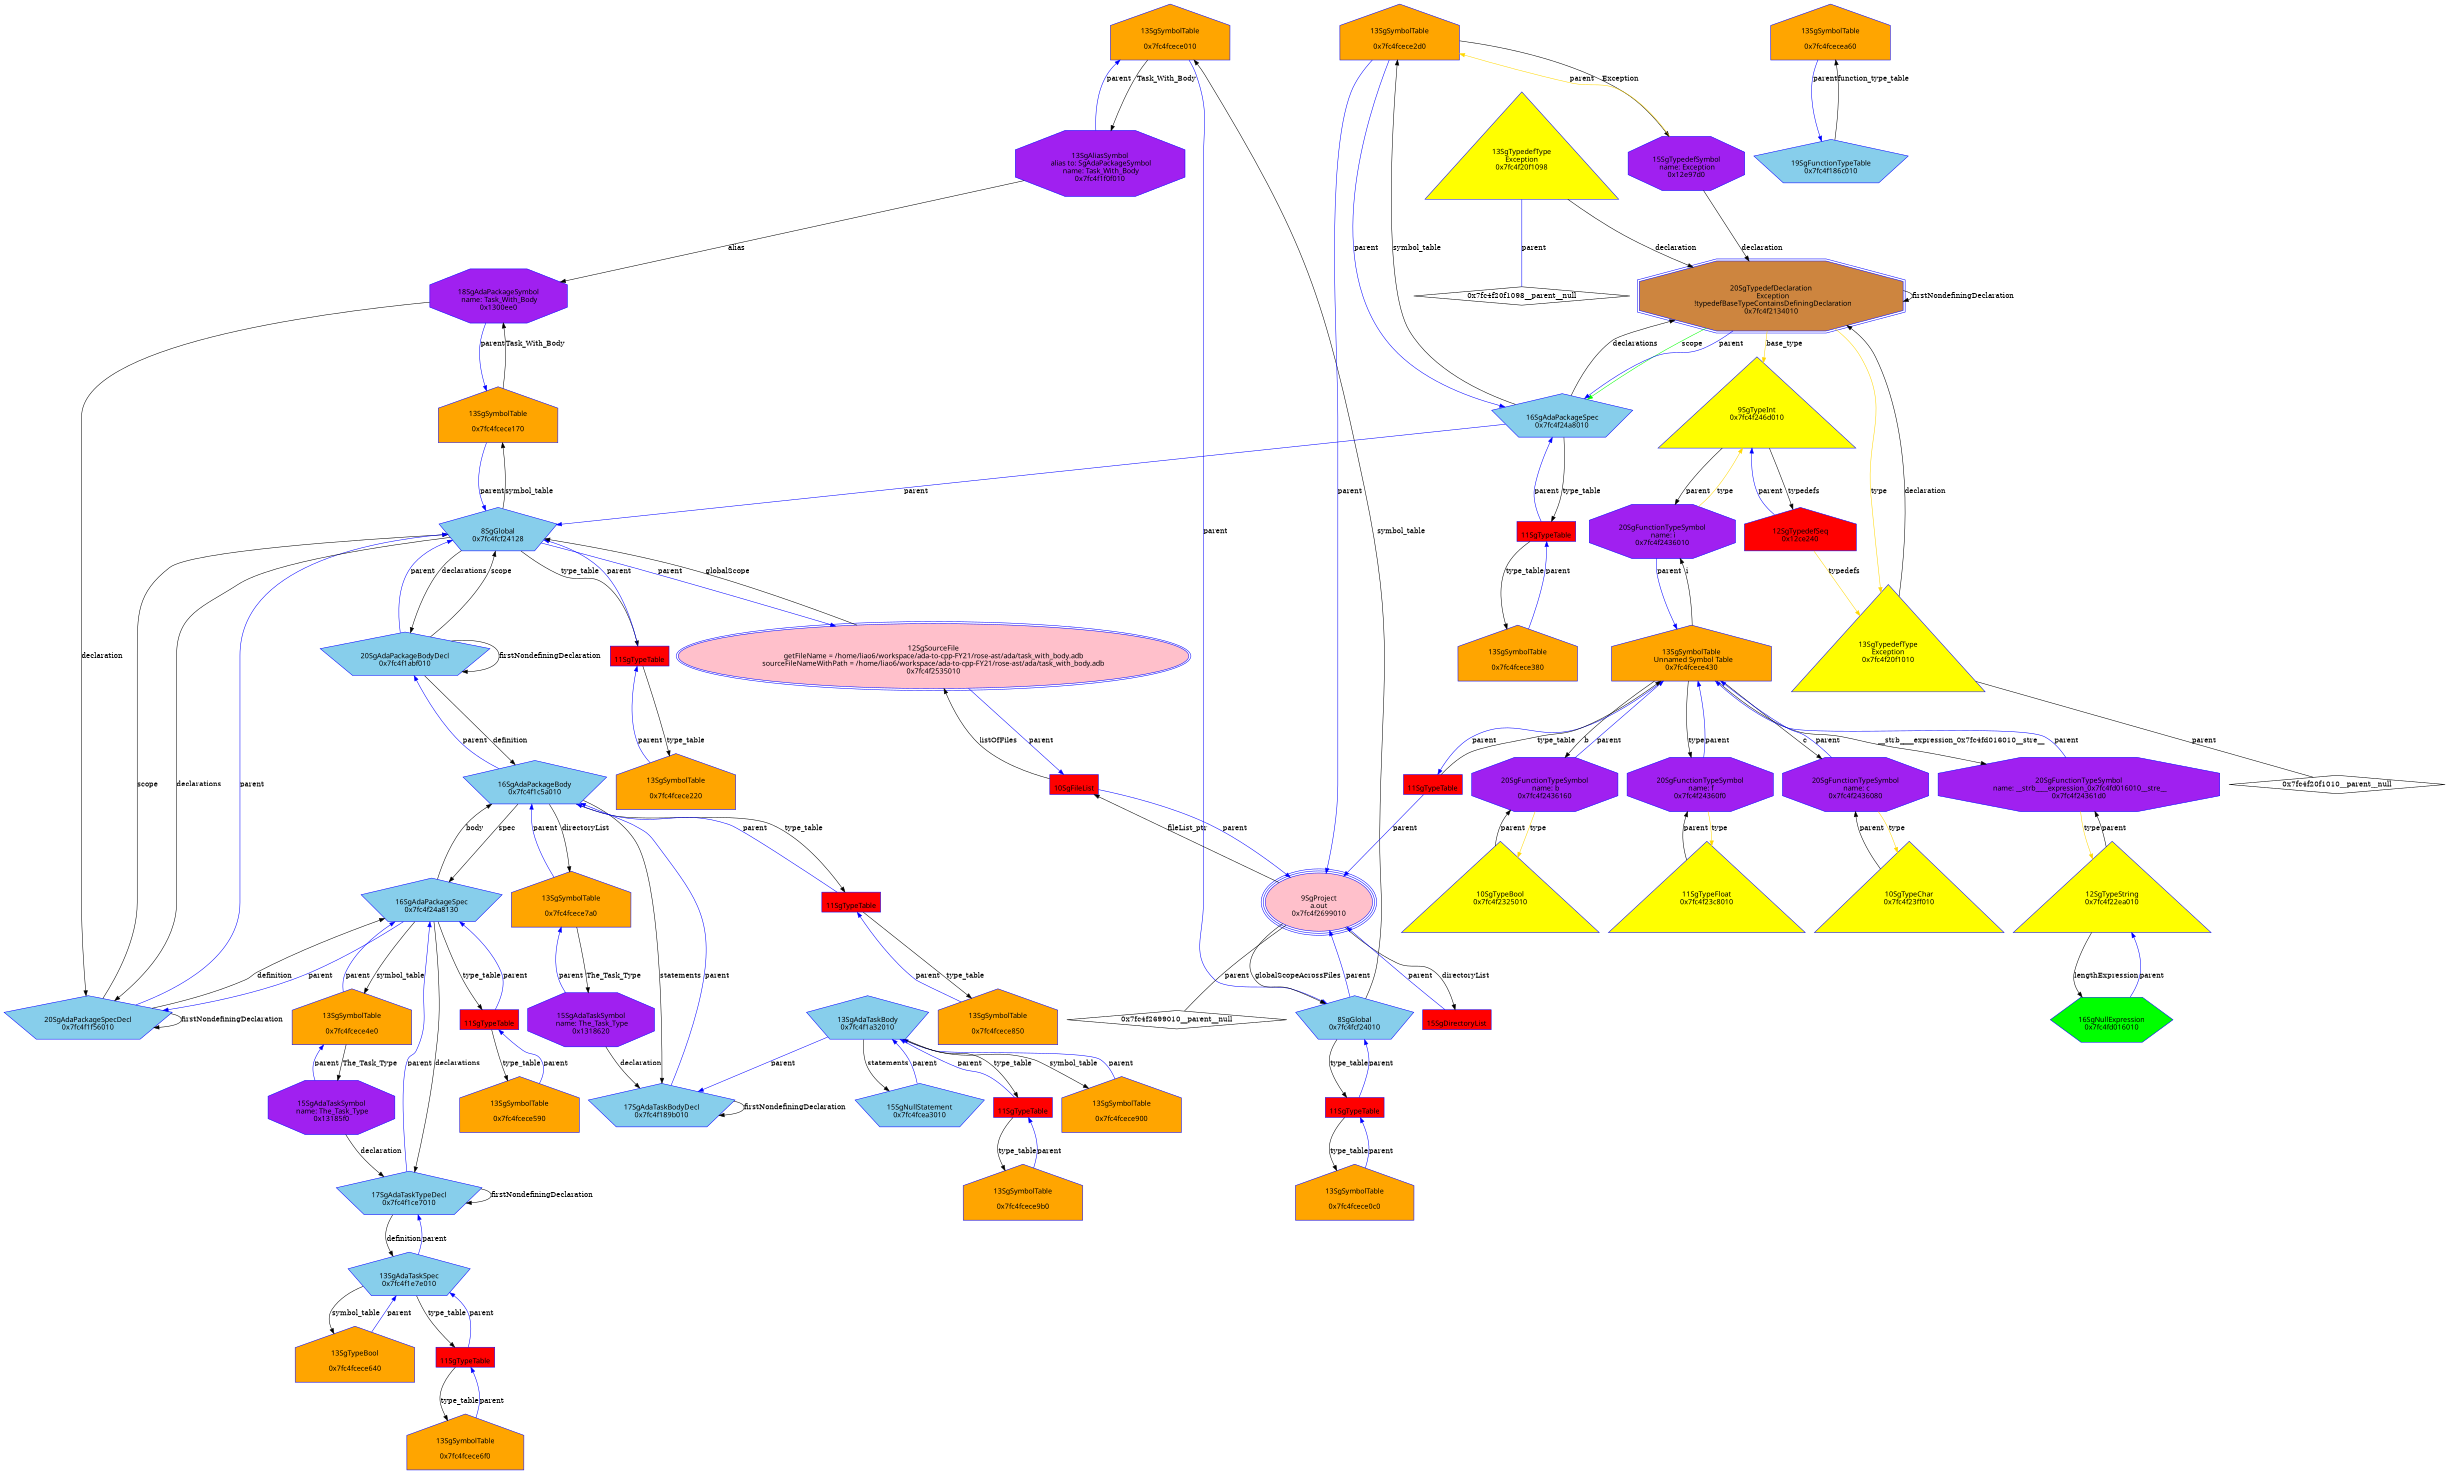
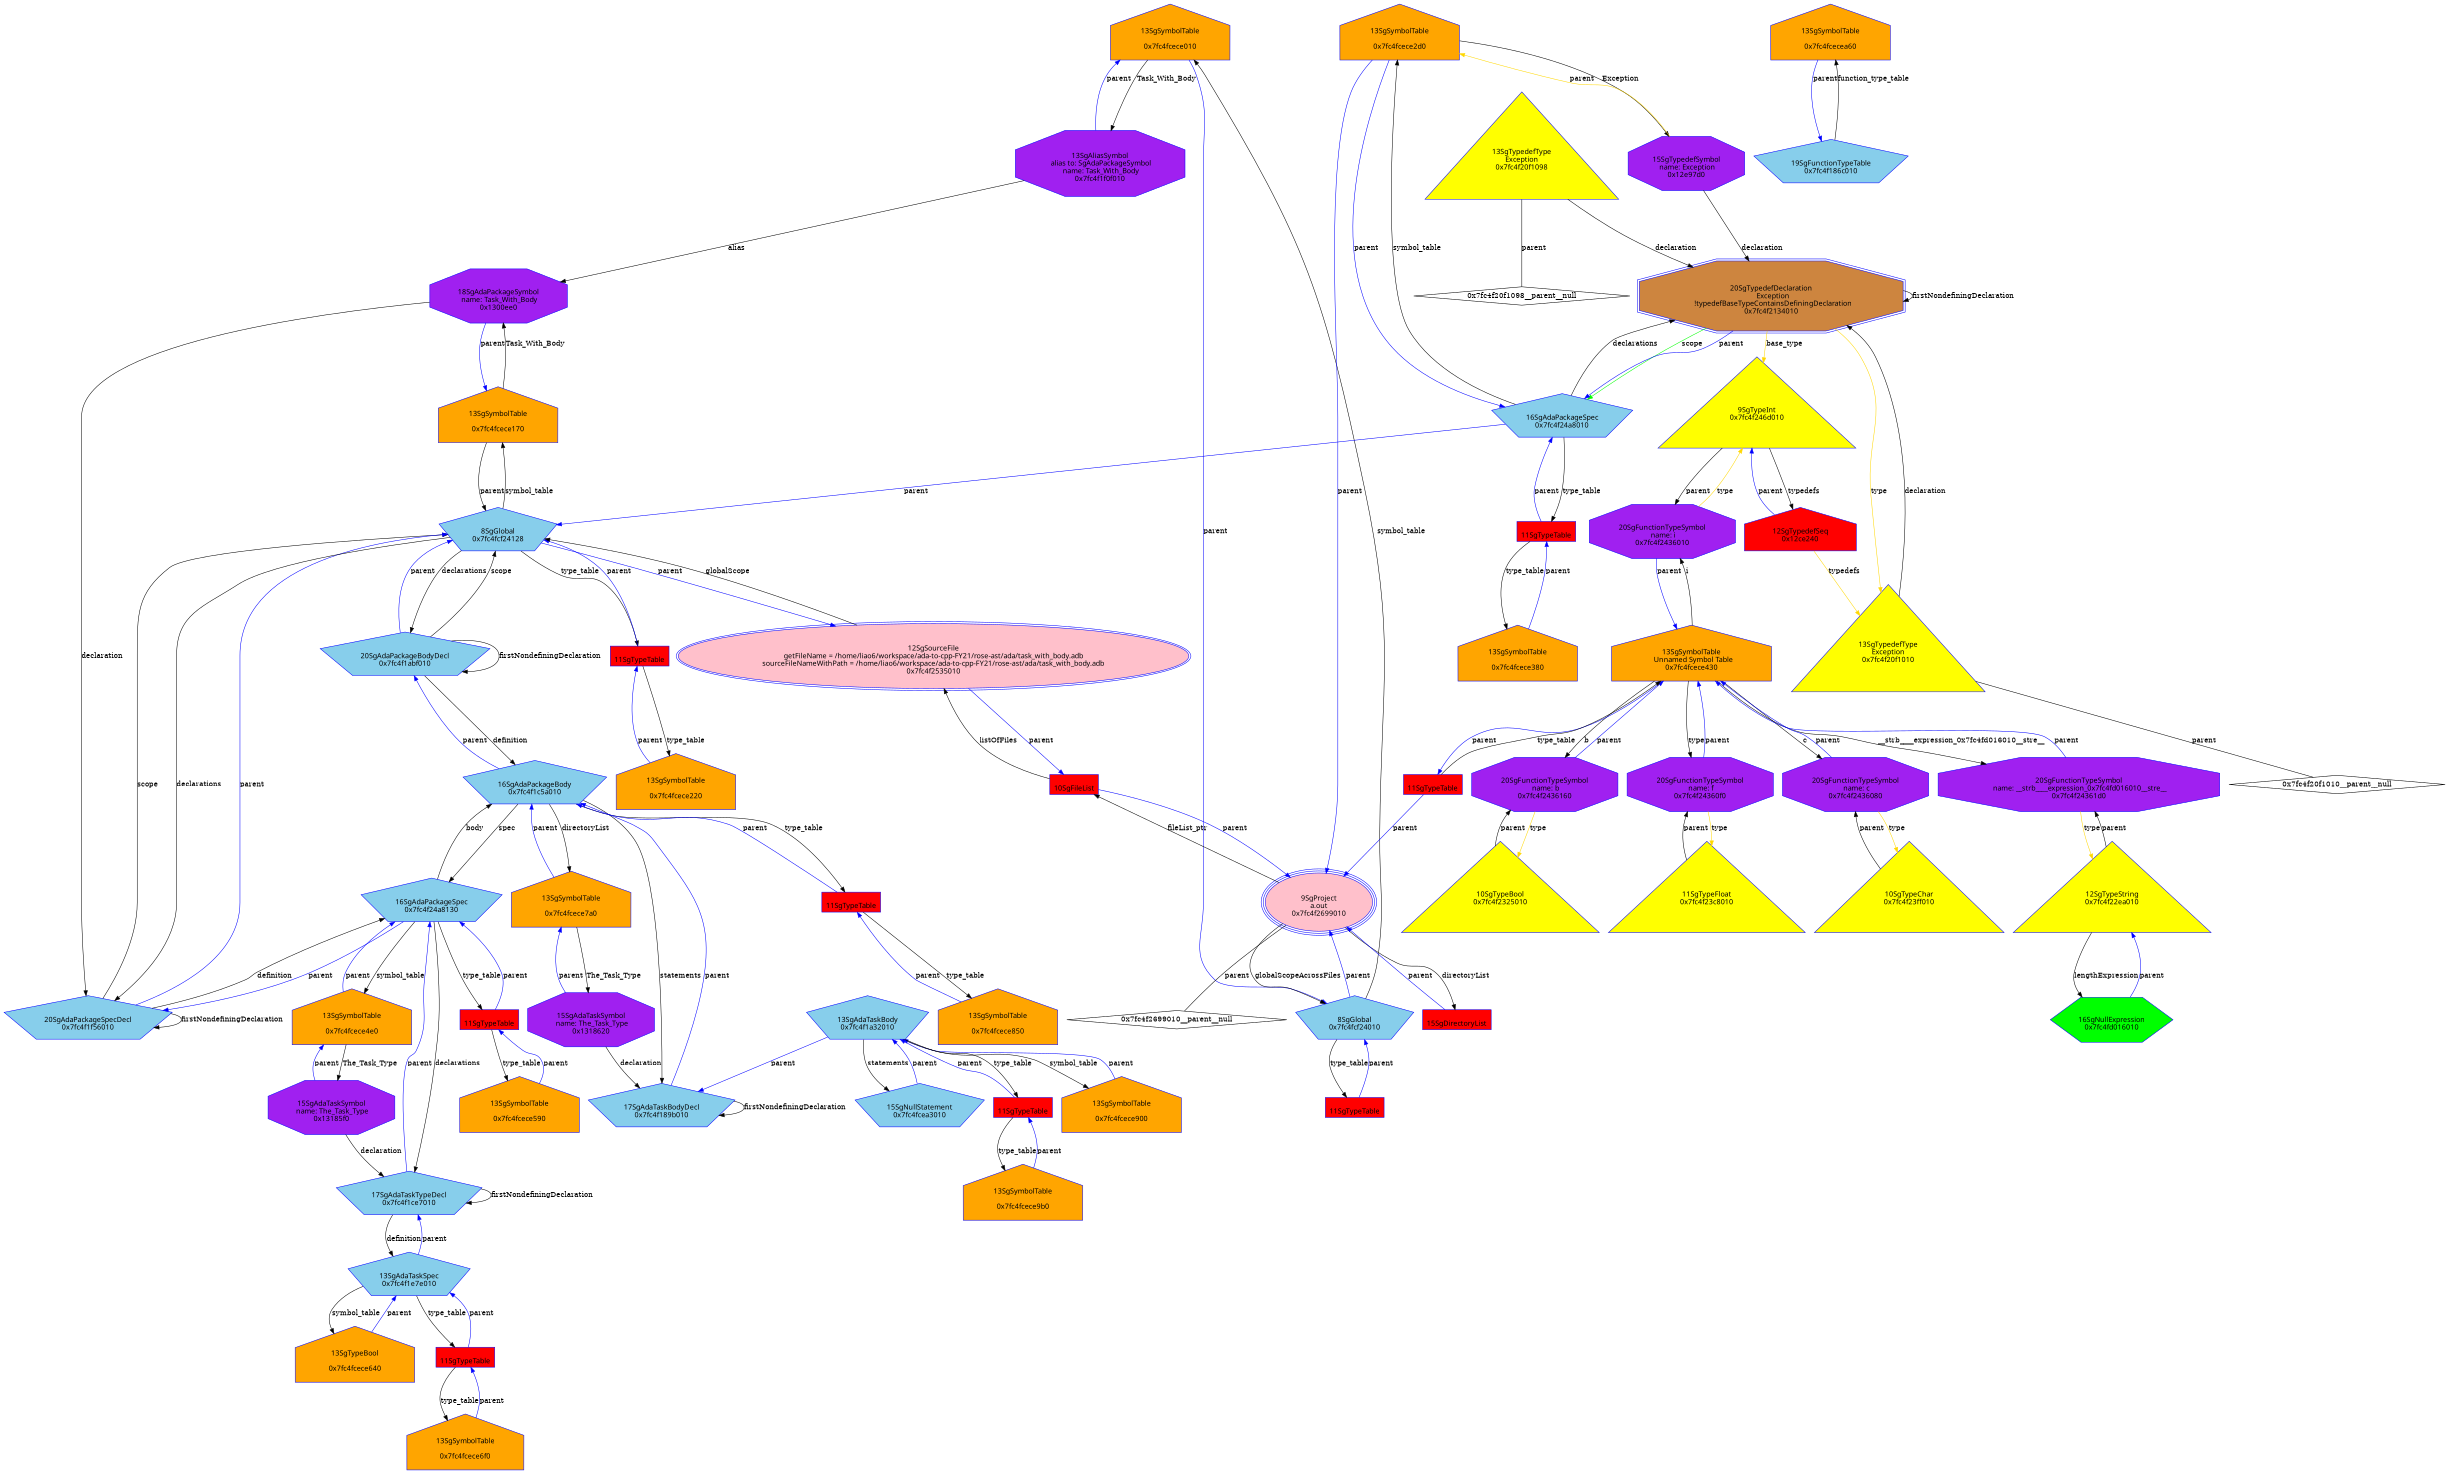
(1522, 243) -> (1522, 243)
(479, 474) -> (479, 474)
(1355, 1195) -> none
